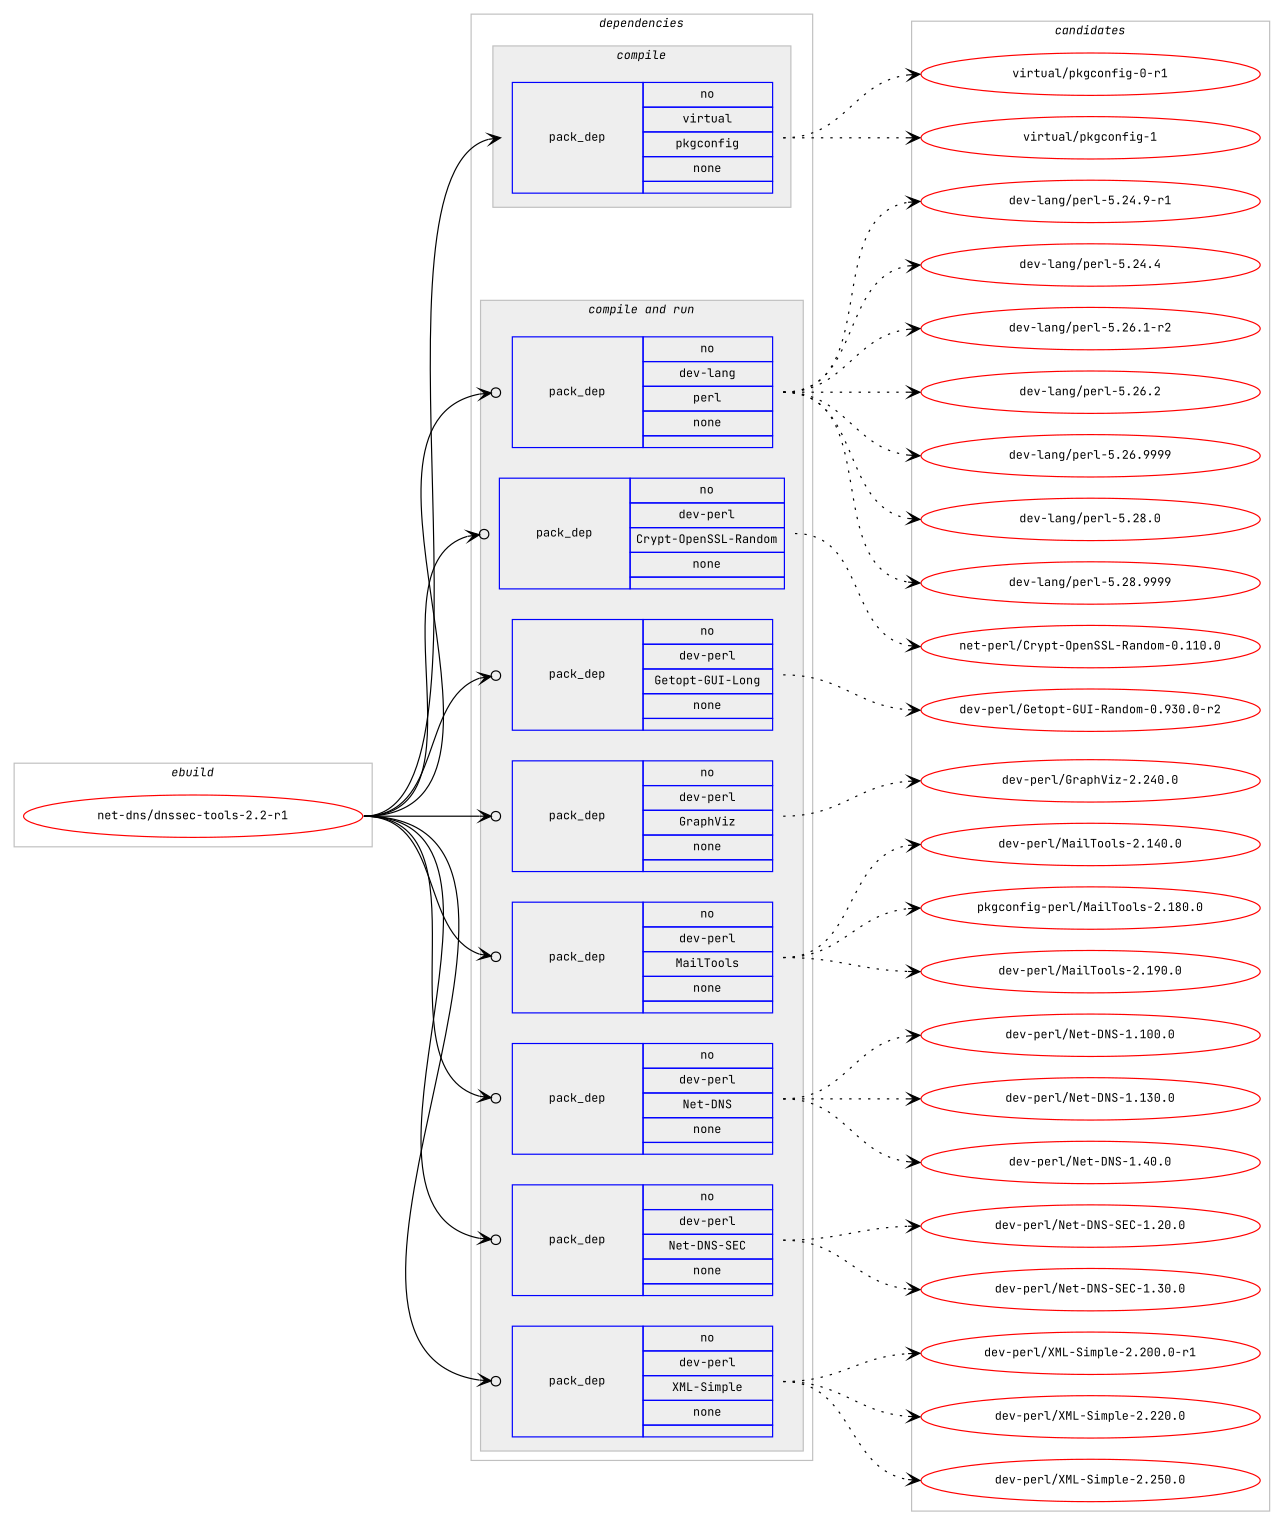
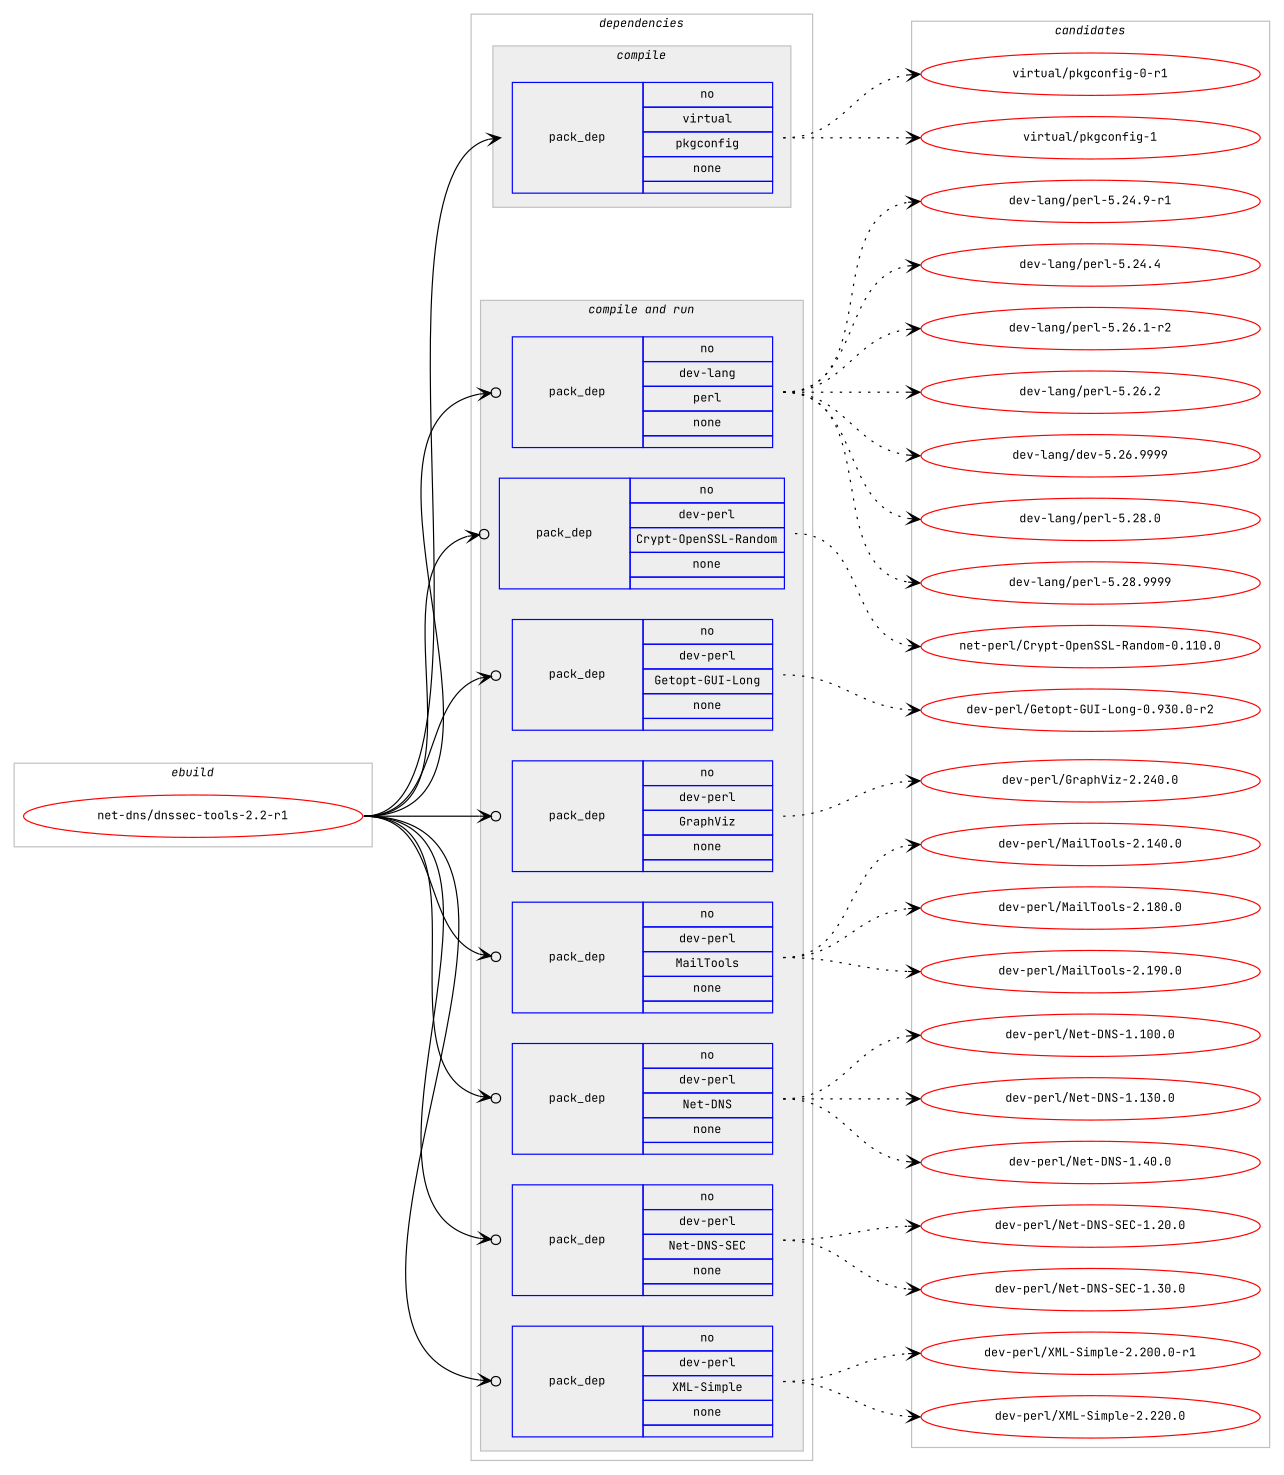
(1091, 456) -> (1091, 456)
(1091, 710) -> (1091, 710)
(1091, 908) -> (1091, 908)
(1091, 1480) -> none
